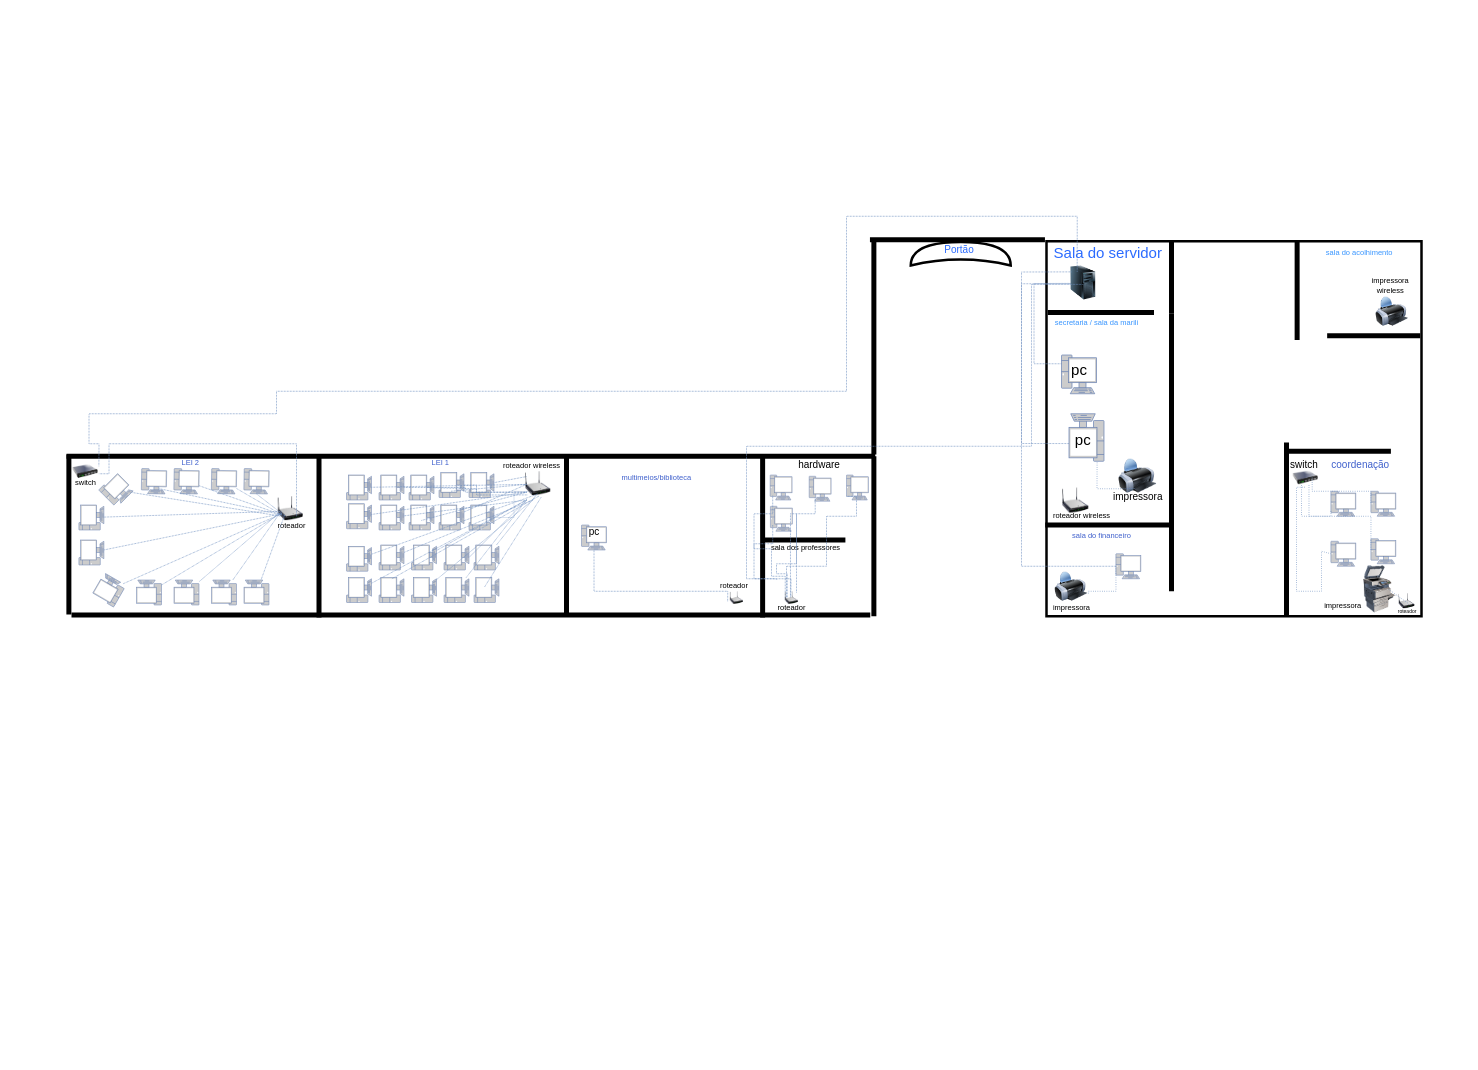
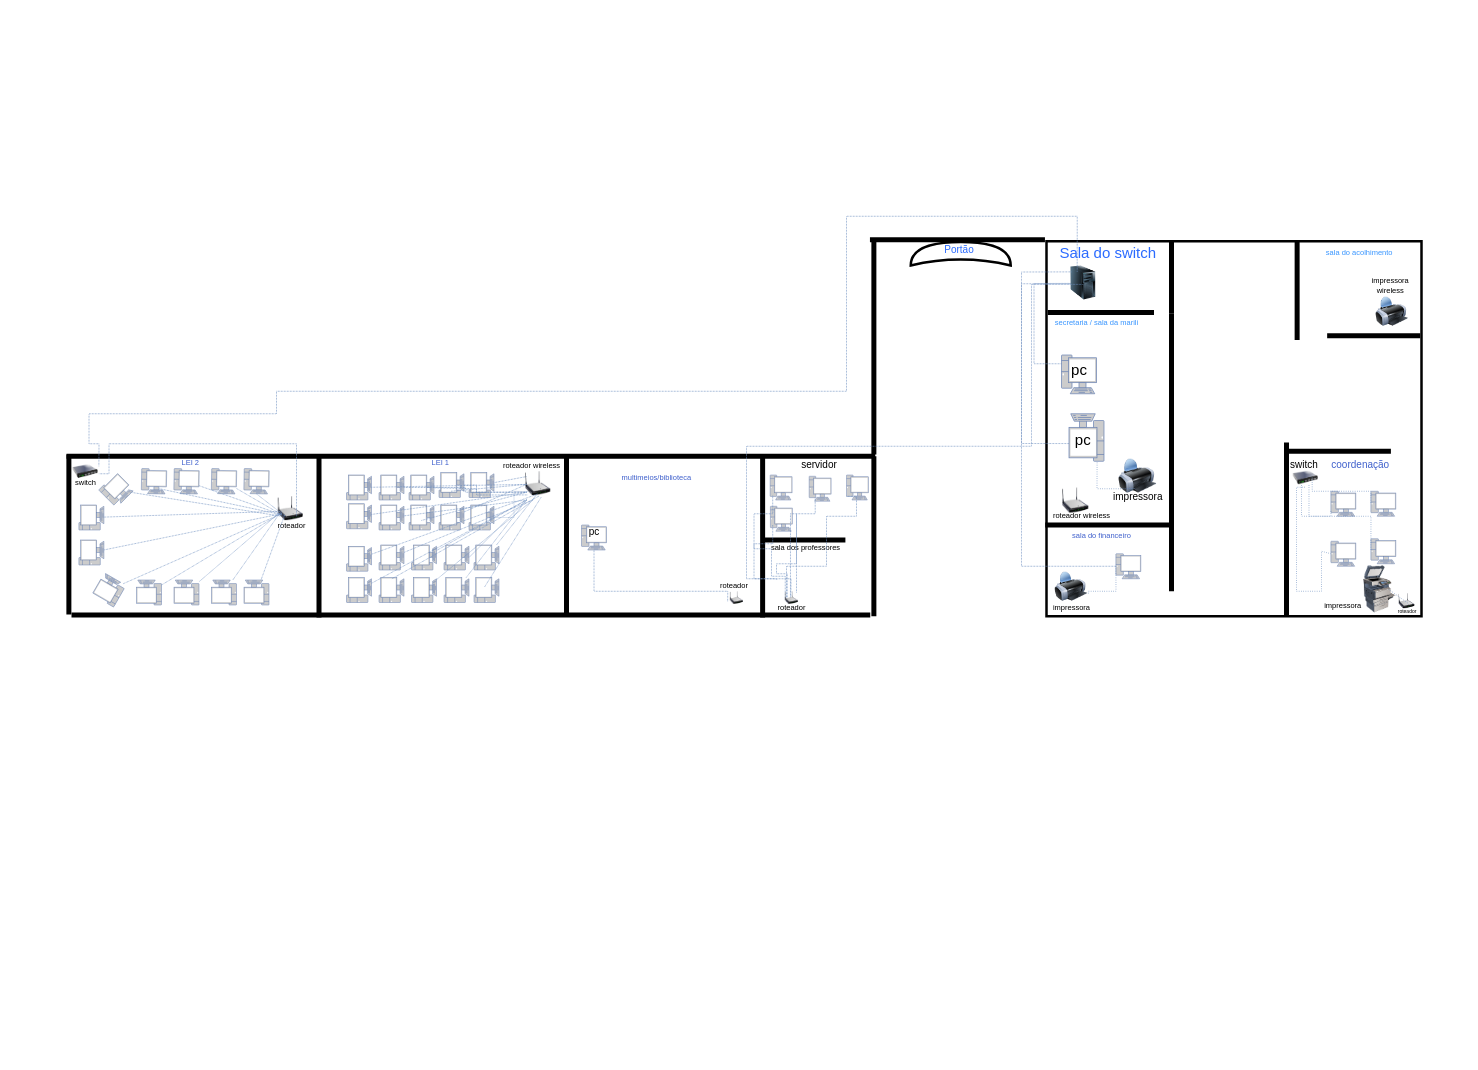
(1109, 254) -> (1109, 254)
(820, 459) -> (820, 459)
